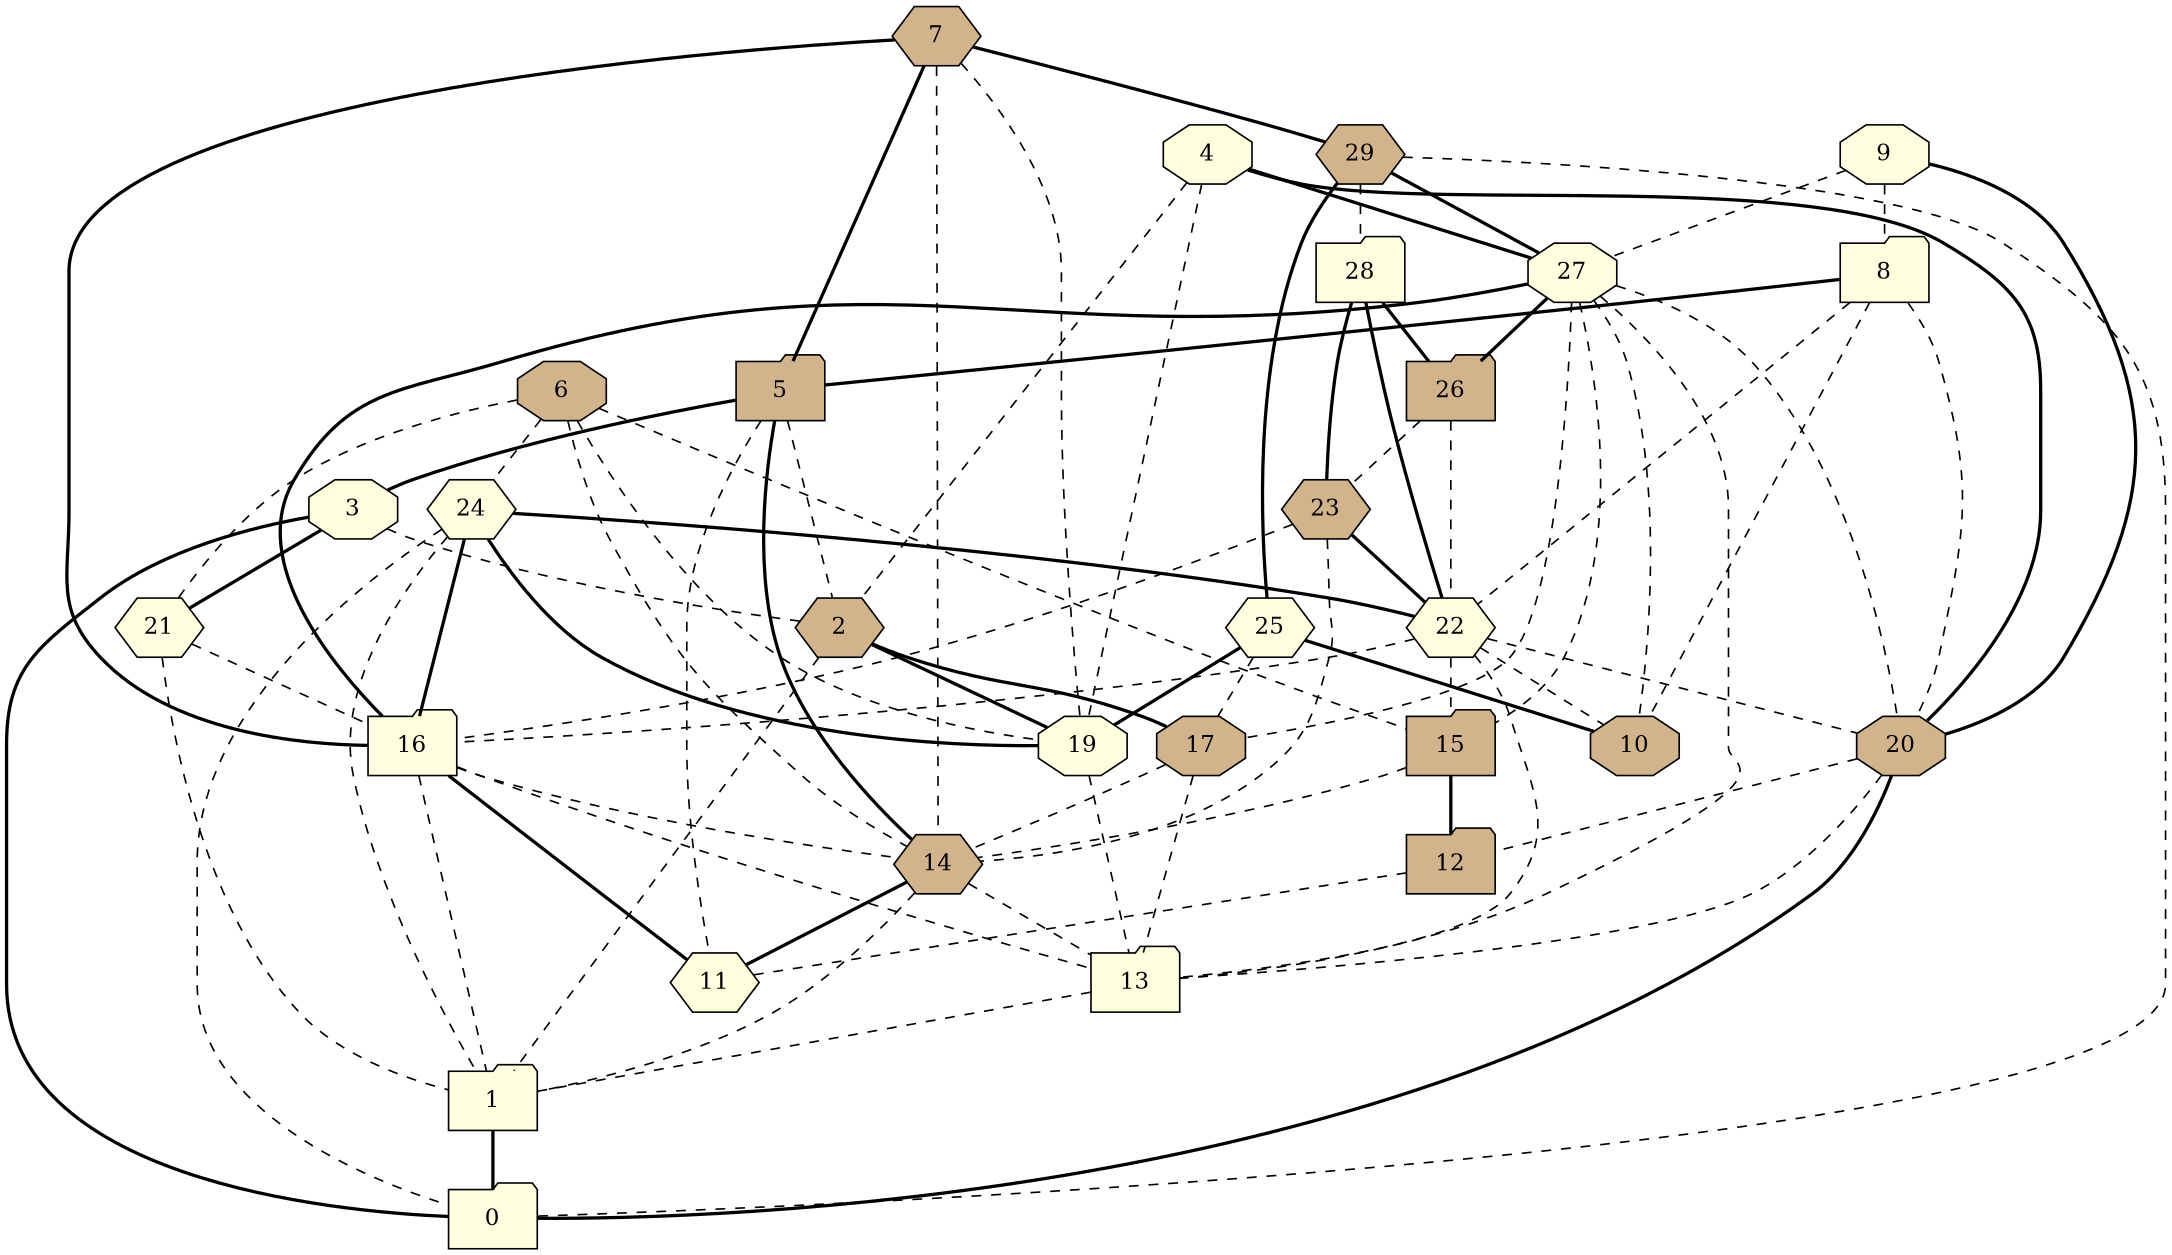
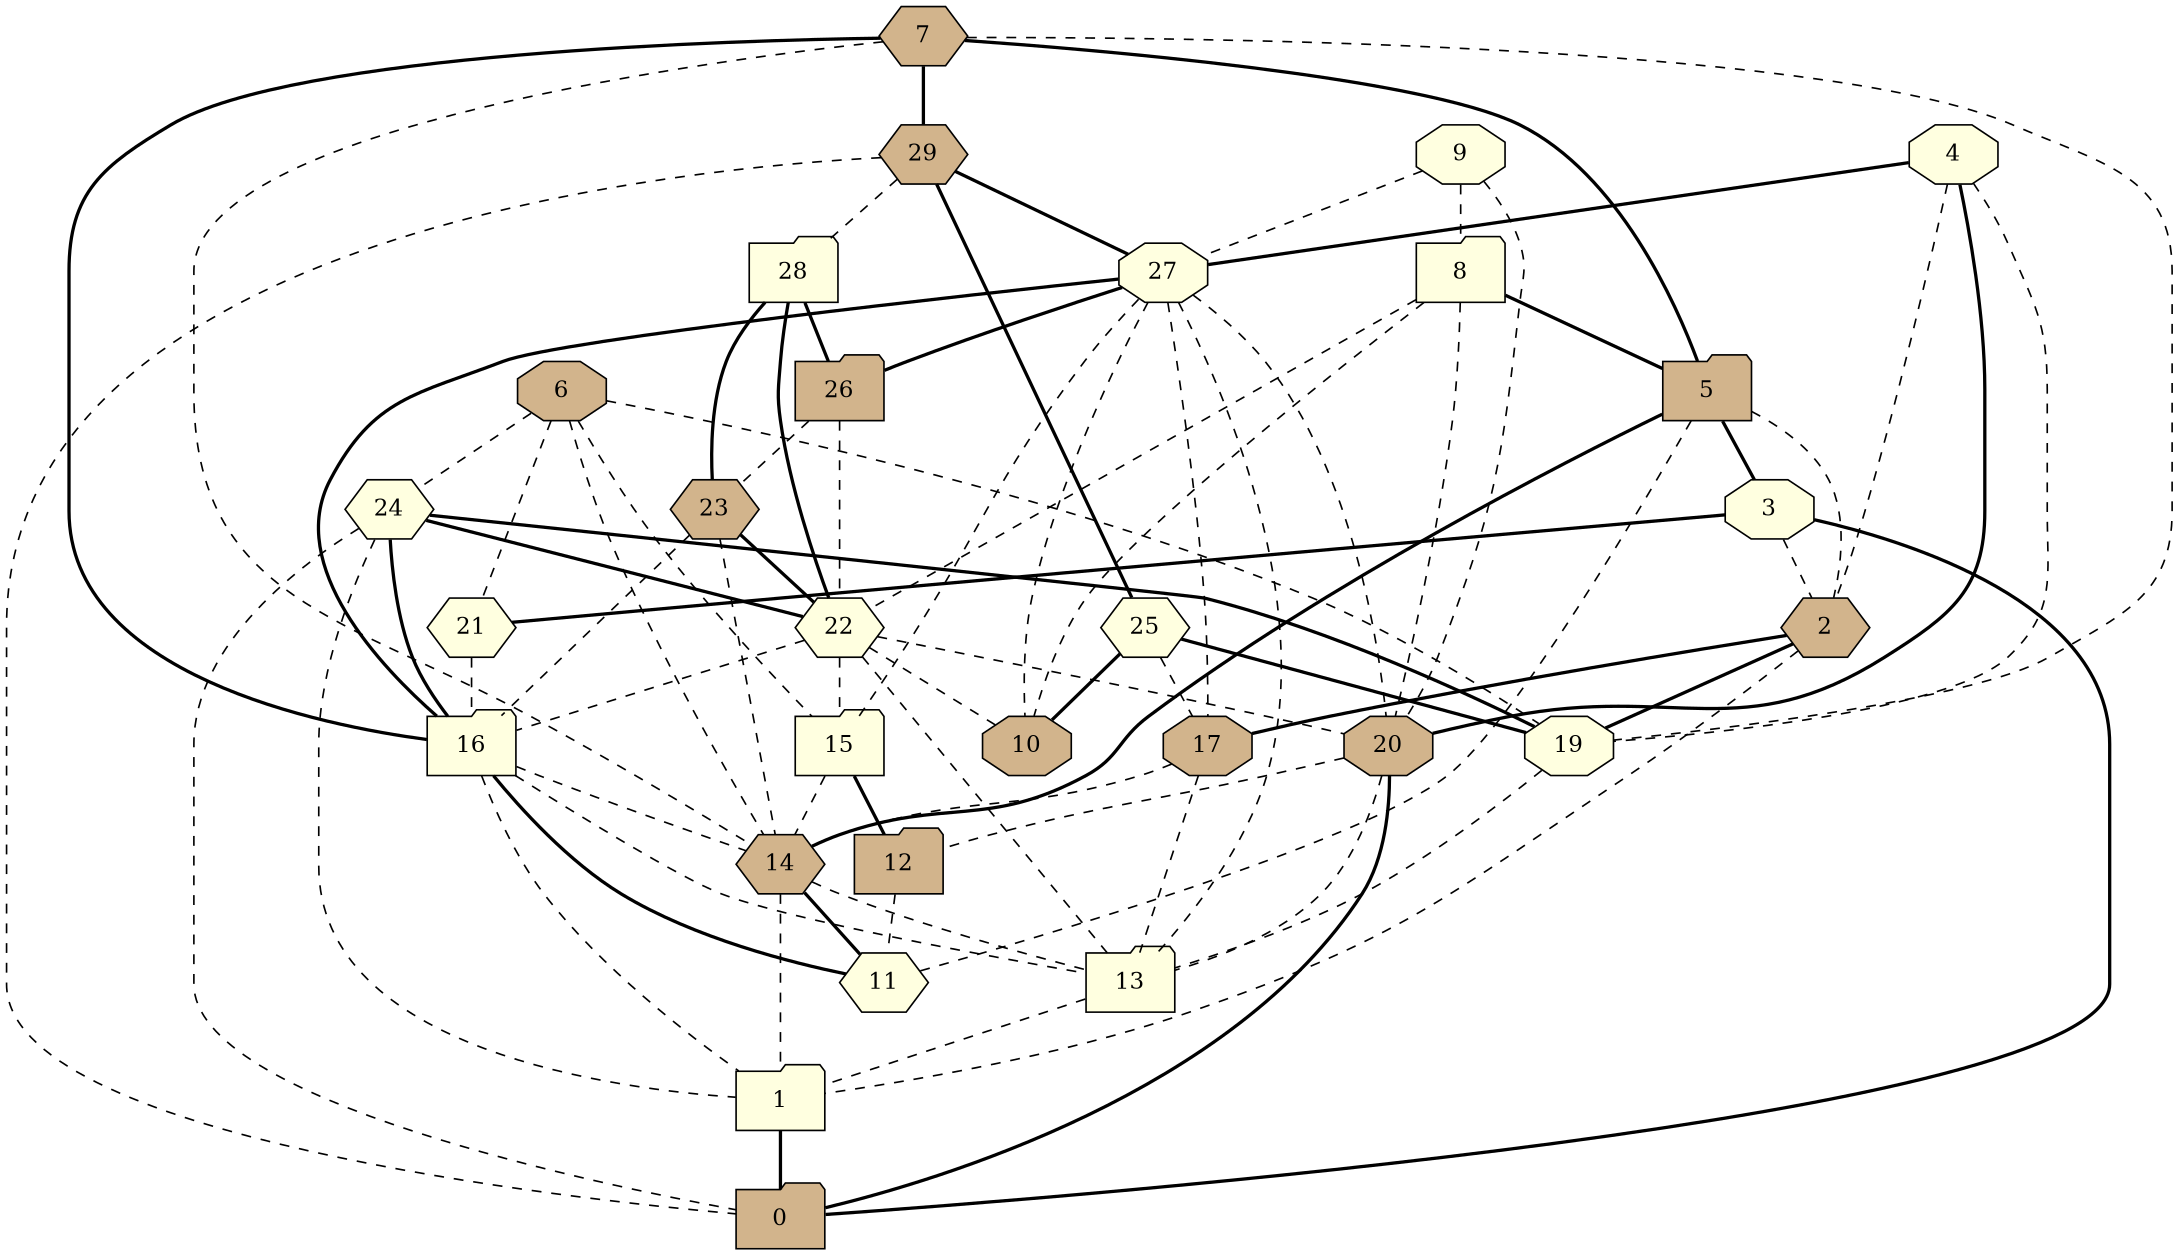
(2135, 442) -> (1500, 451)
(1451, 746) -> (840, 746)
(238, 924) -> none
(493, 1219) -> (780, 1219)
